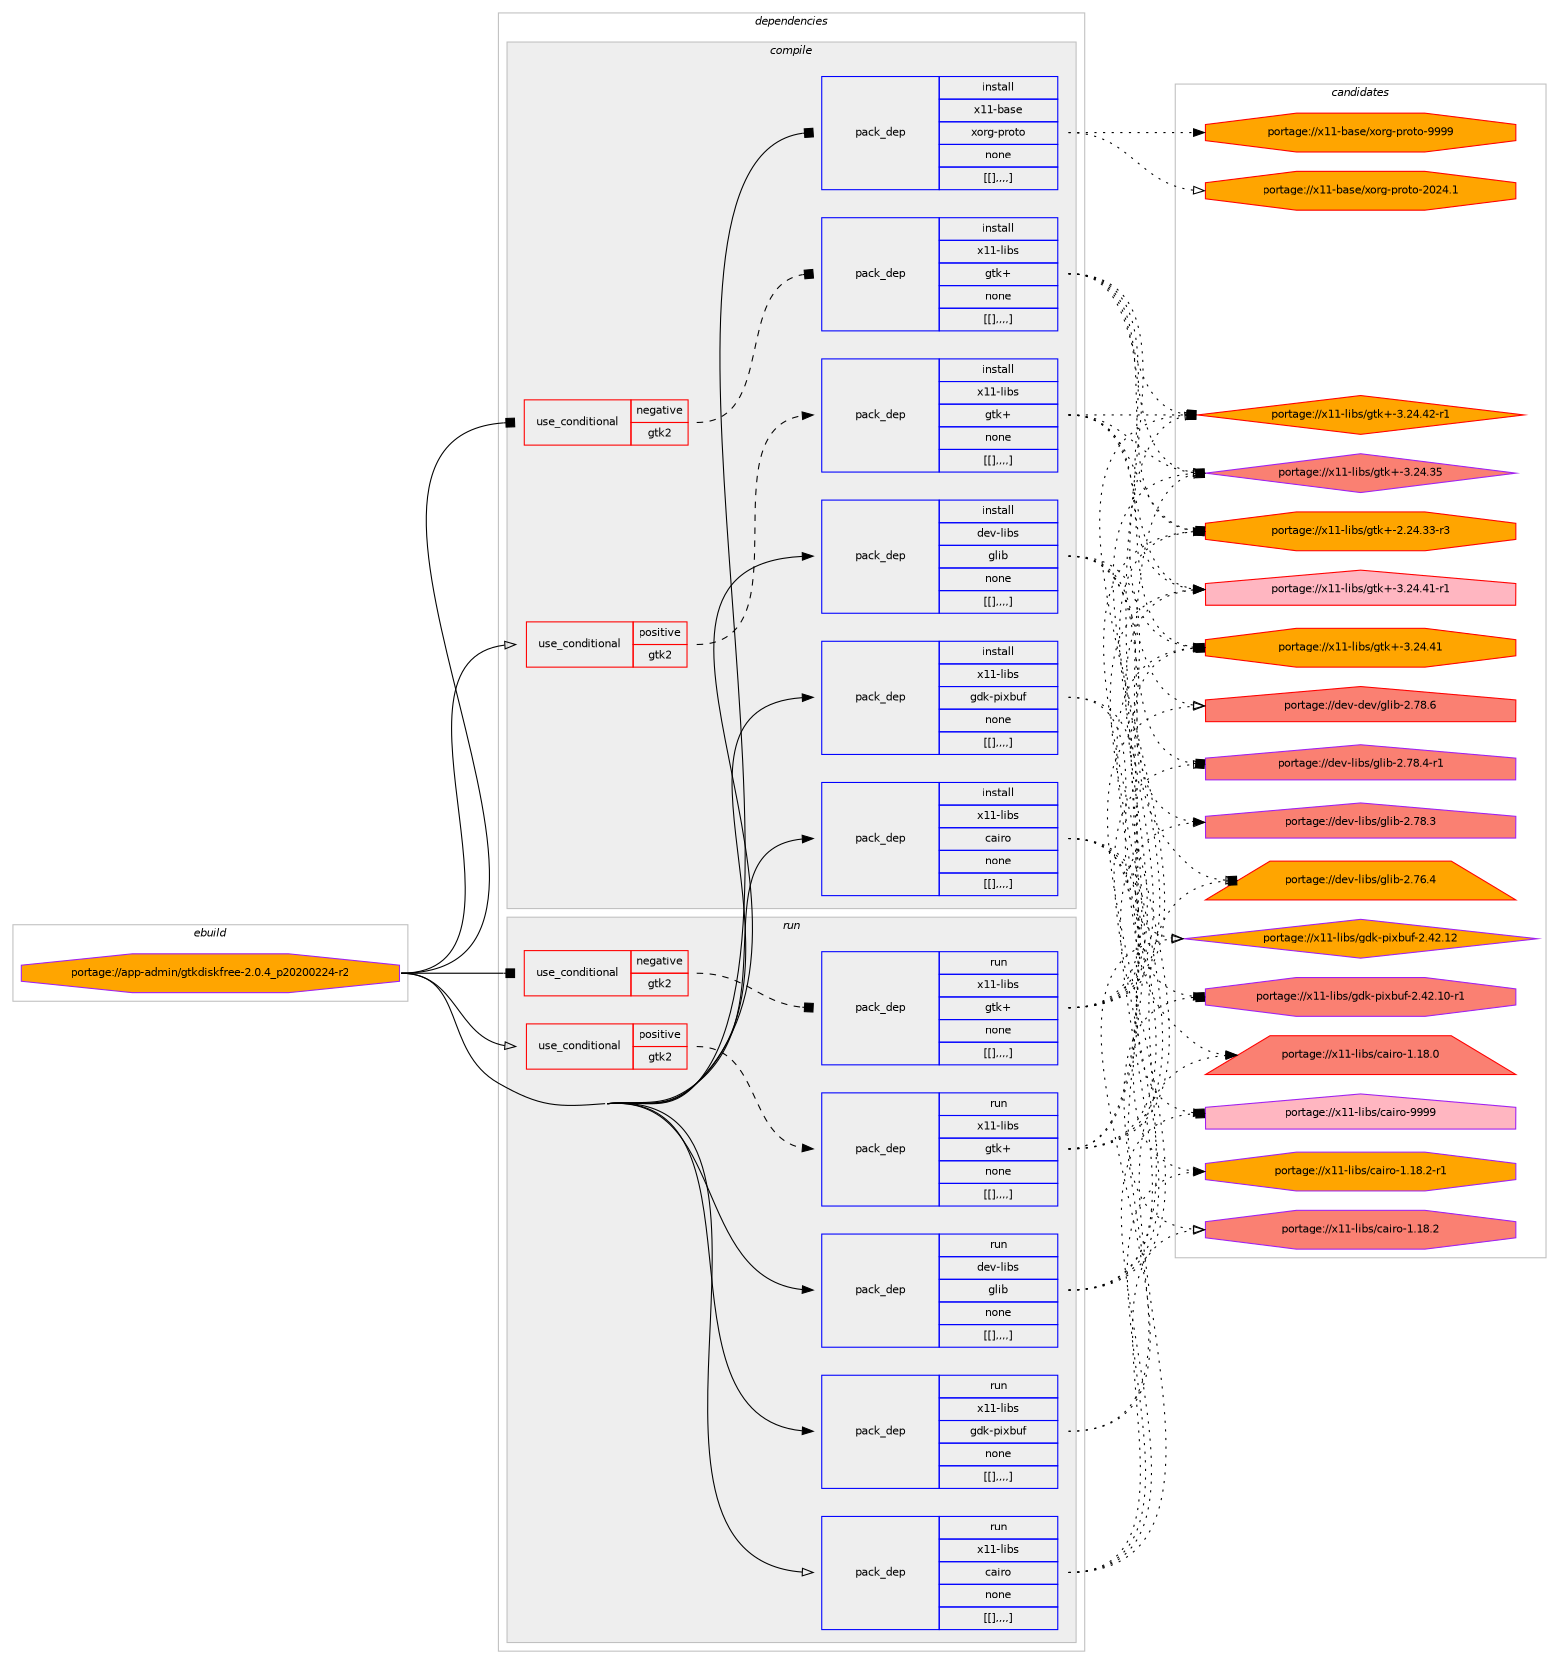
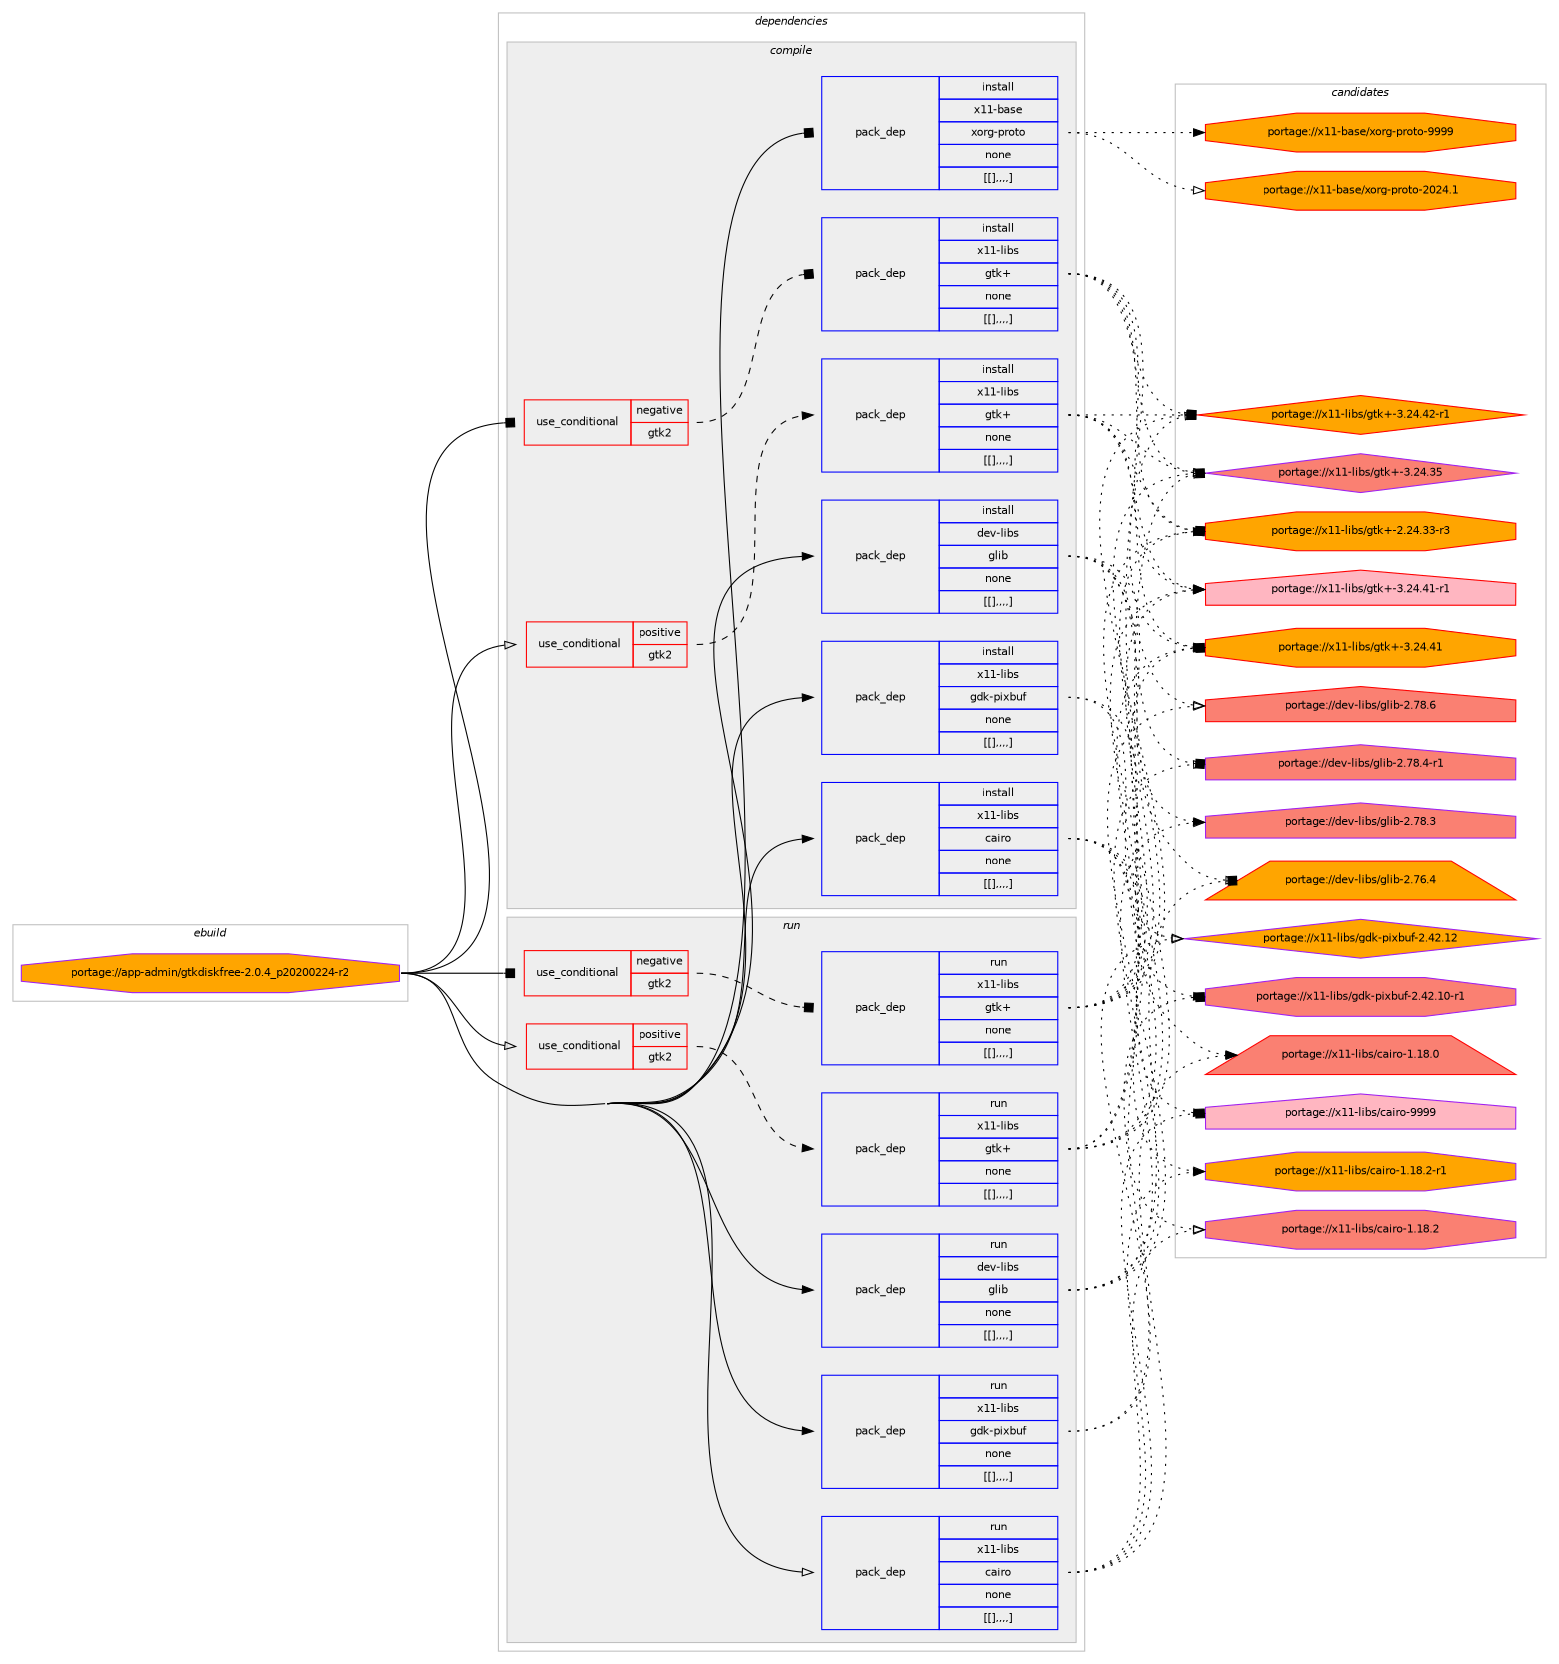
(1361, 706) -> (1361, 706)
